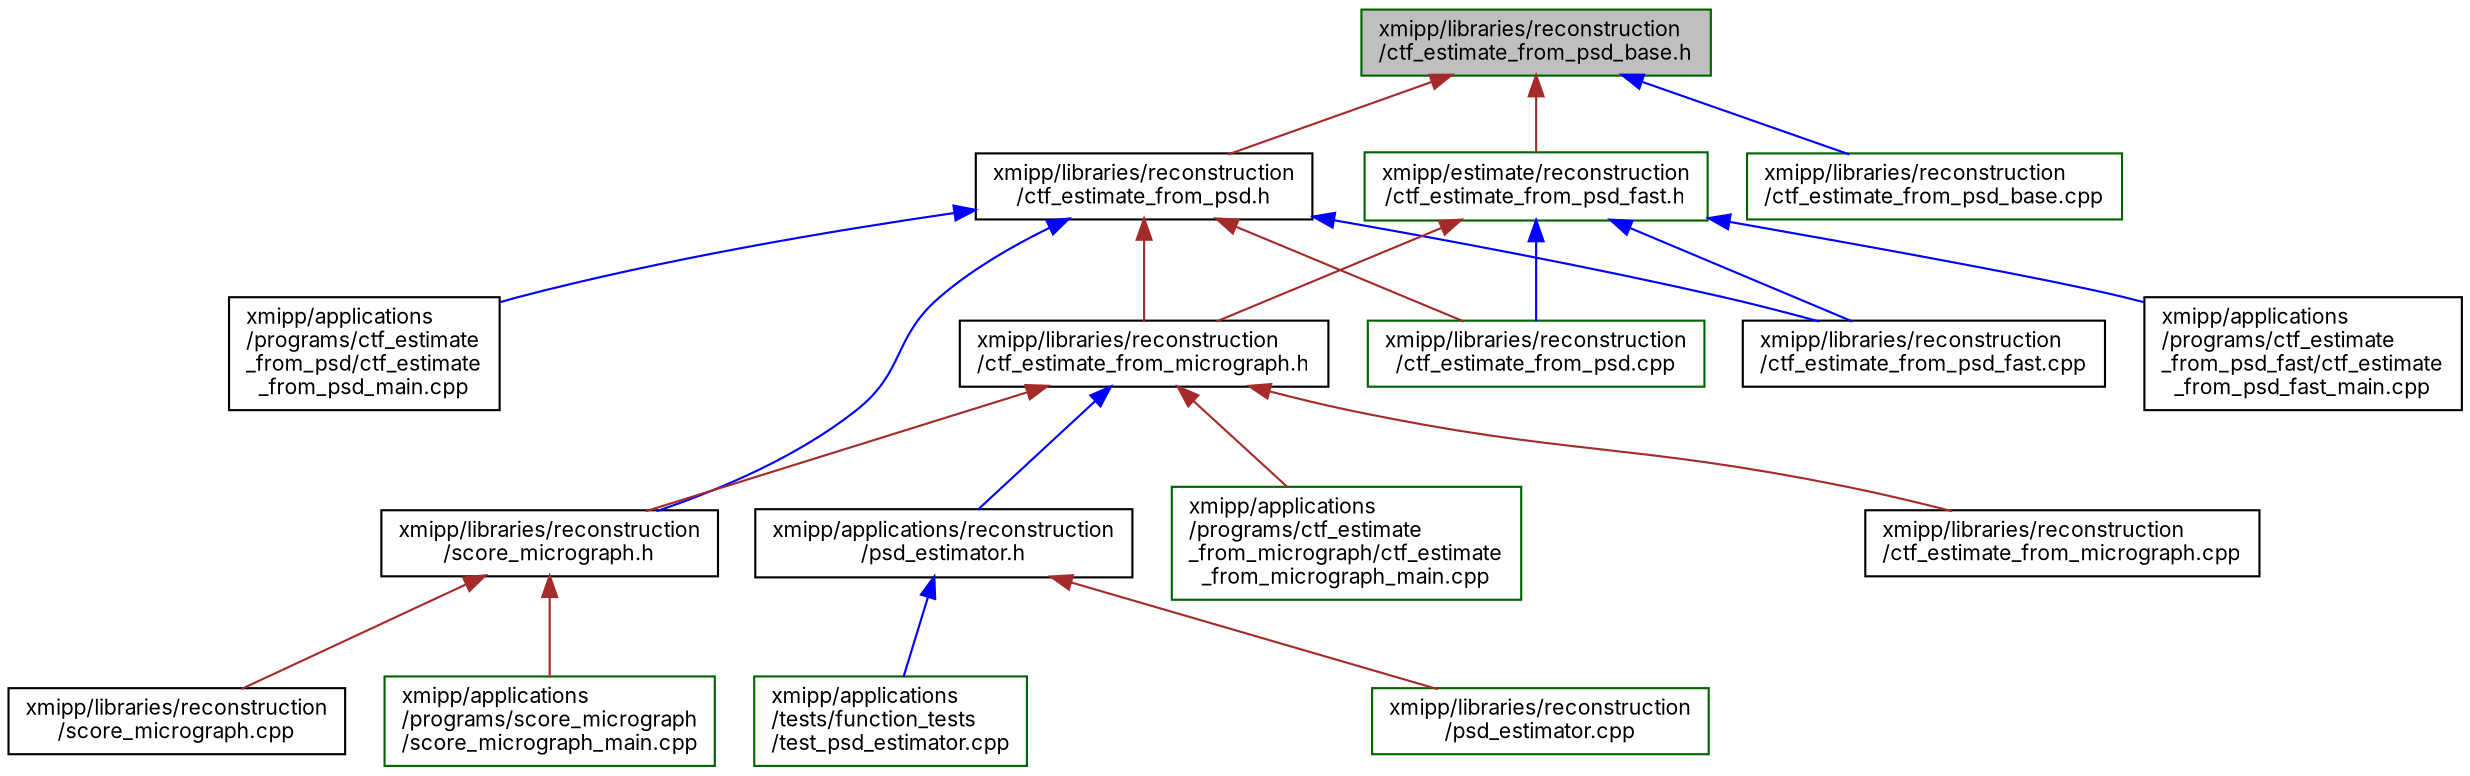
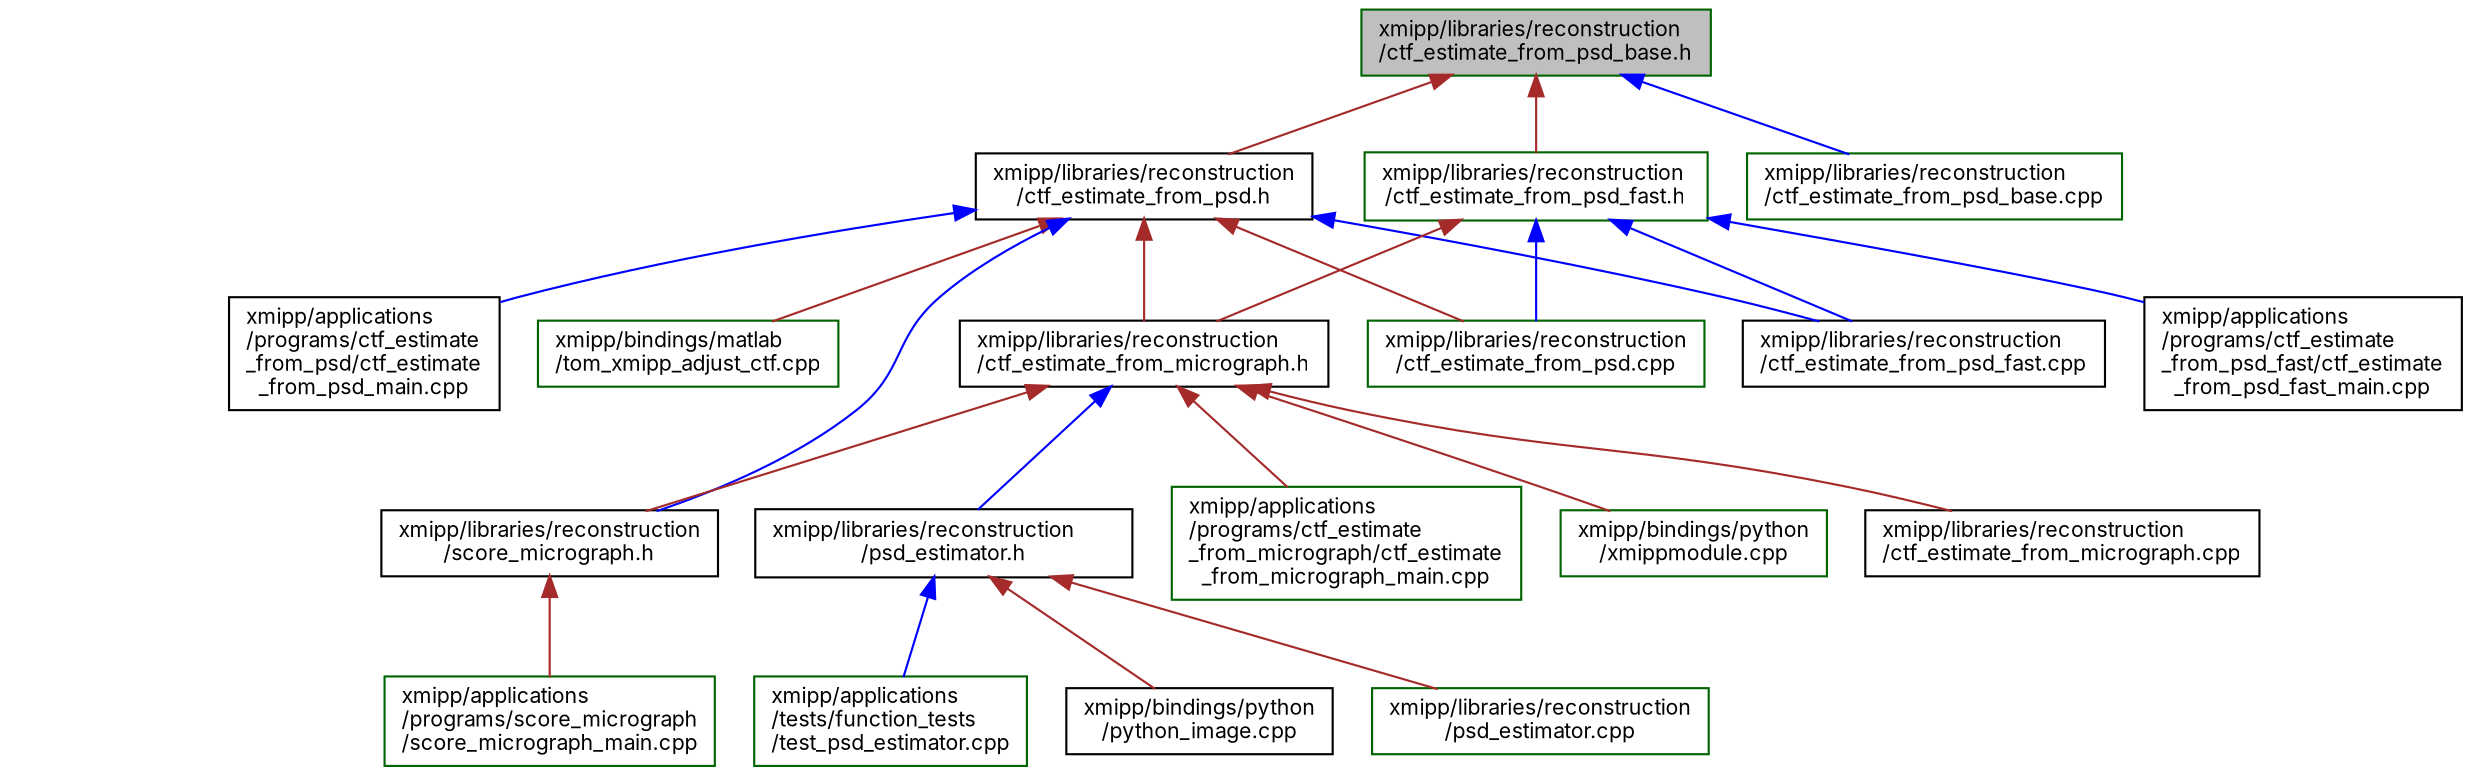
(1536, 186) -> (1536, 186)
none -> (688, 354)
(944, 543) -> (944, 543)
none -> (1694, 543)
(177, 721) -> none
none -> (1200, 721)
